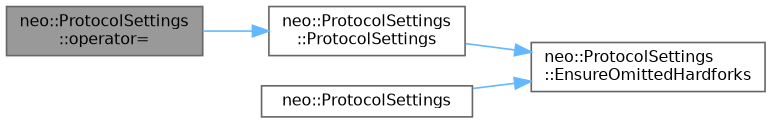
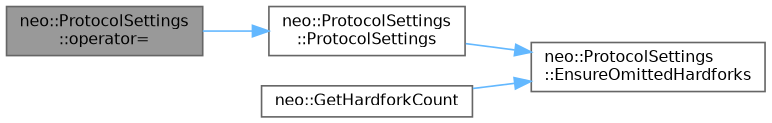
(367, 101) -> (367, 101)
